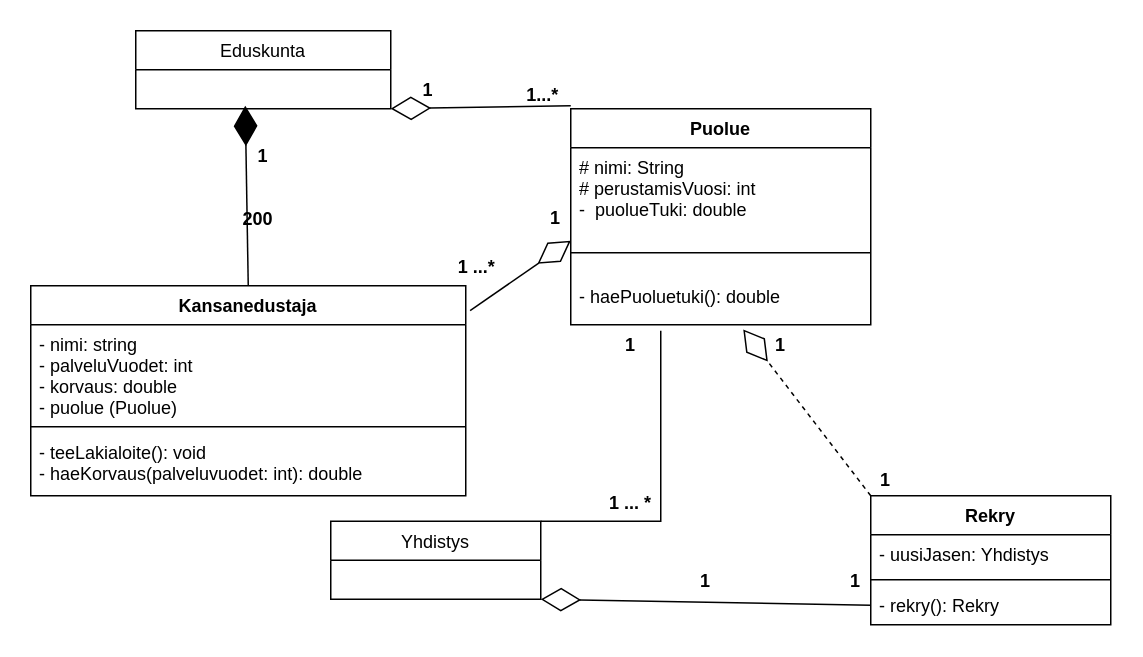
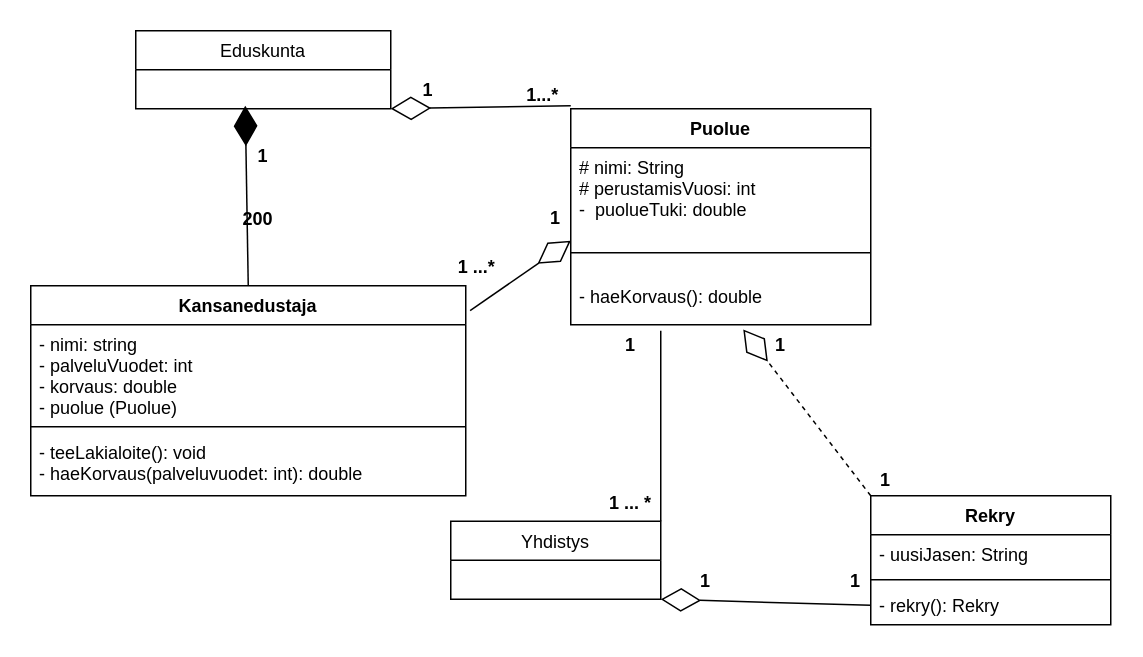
(691, 297) -> (681, 297)
(973, 555) -> (963, 555)
(436, 560) -> (556, 560)
